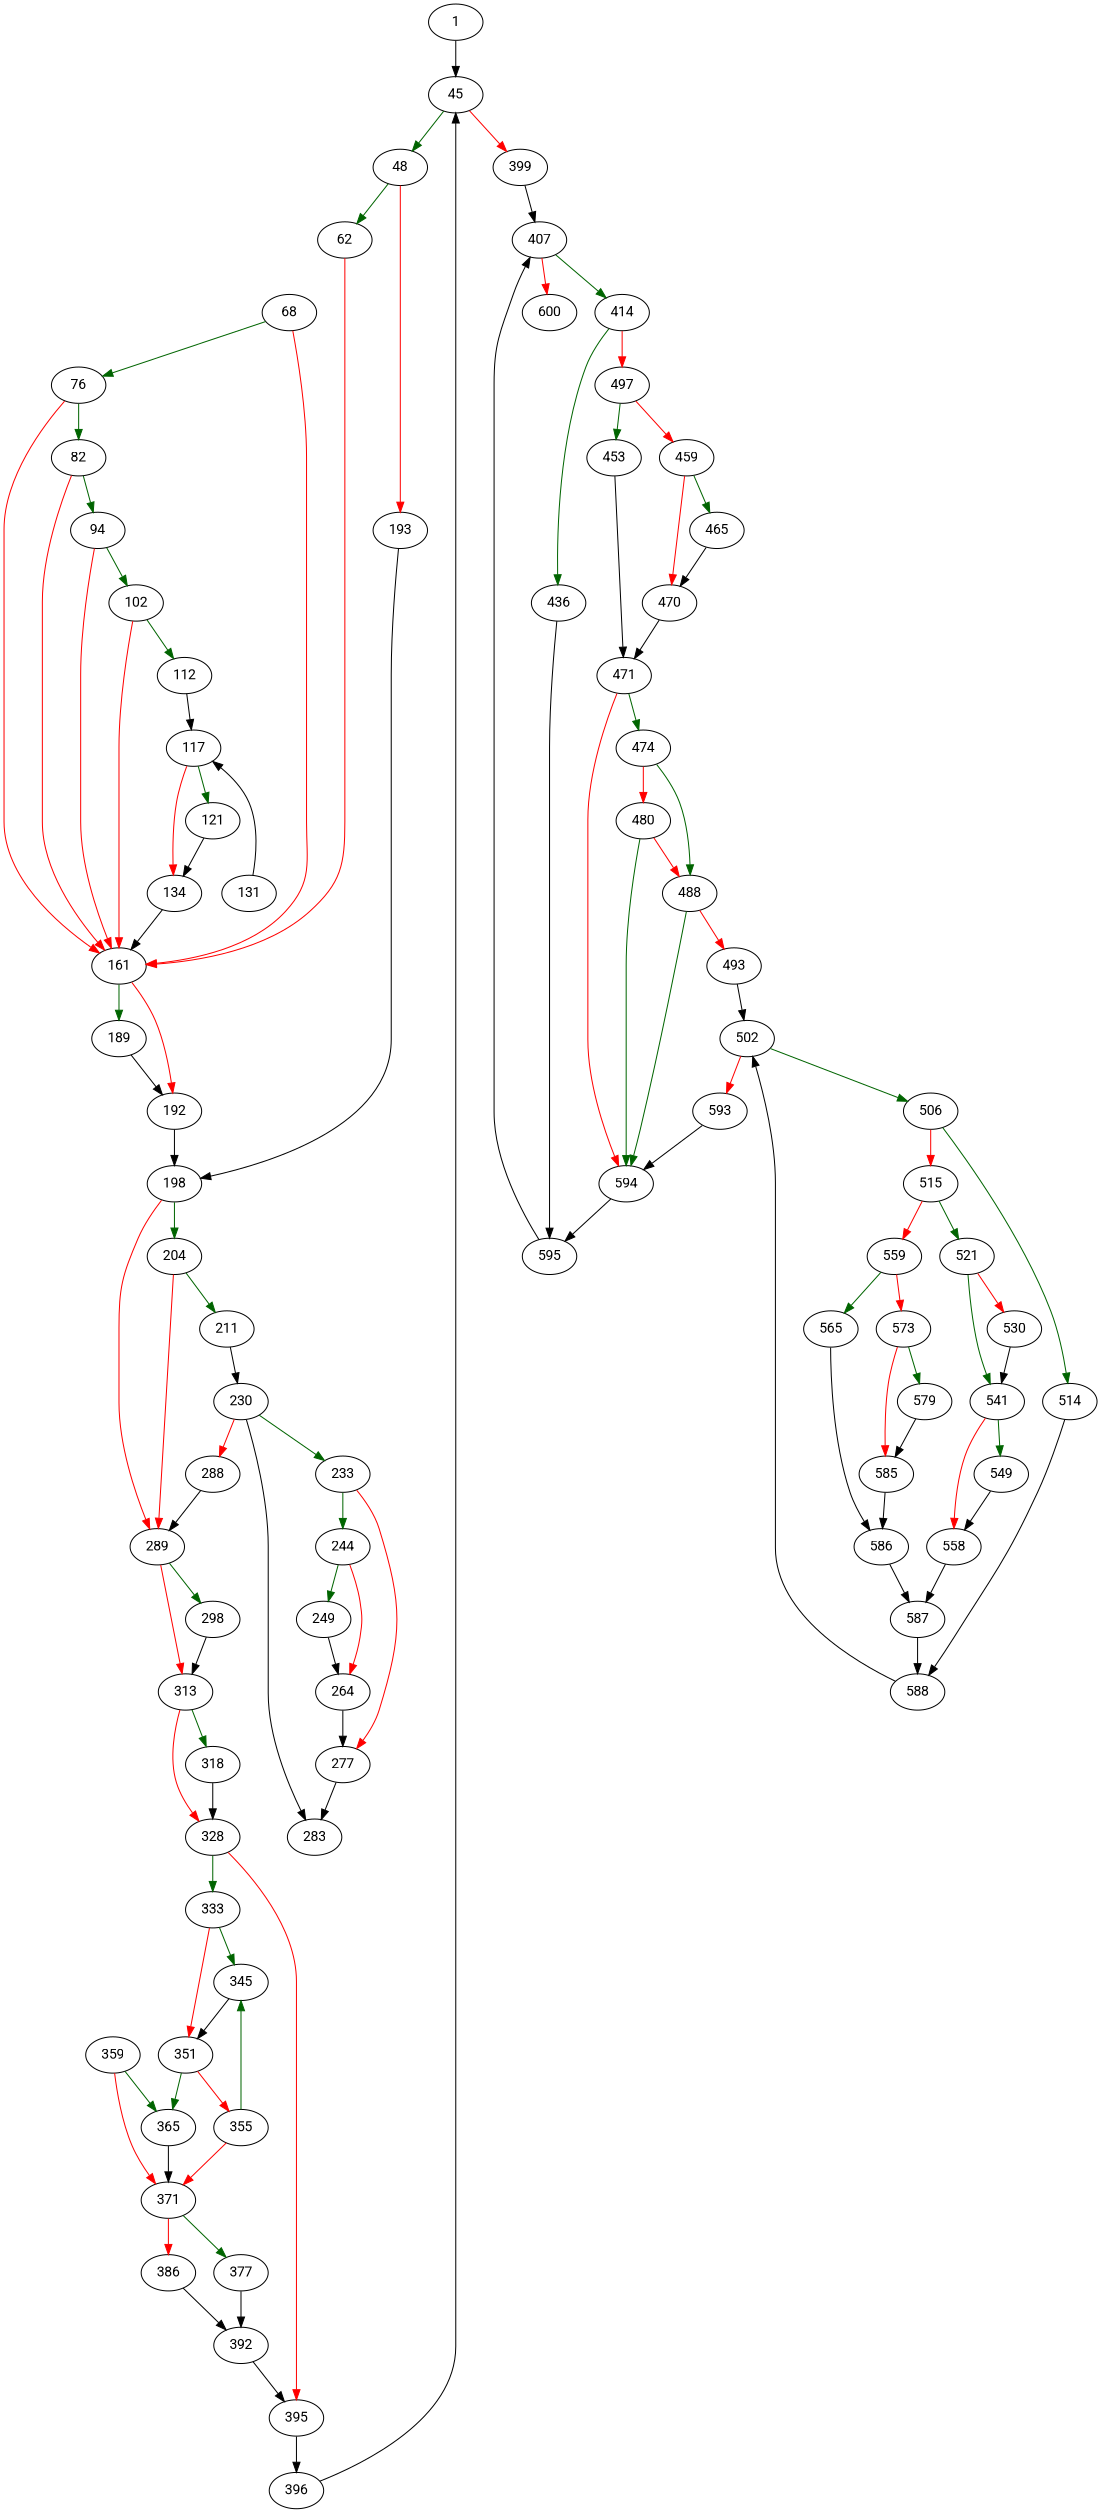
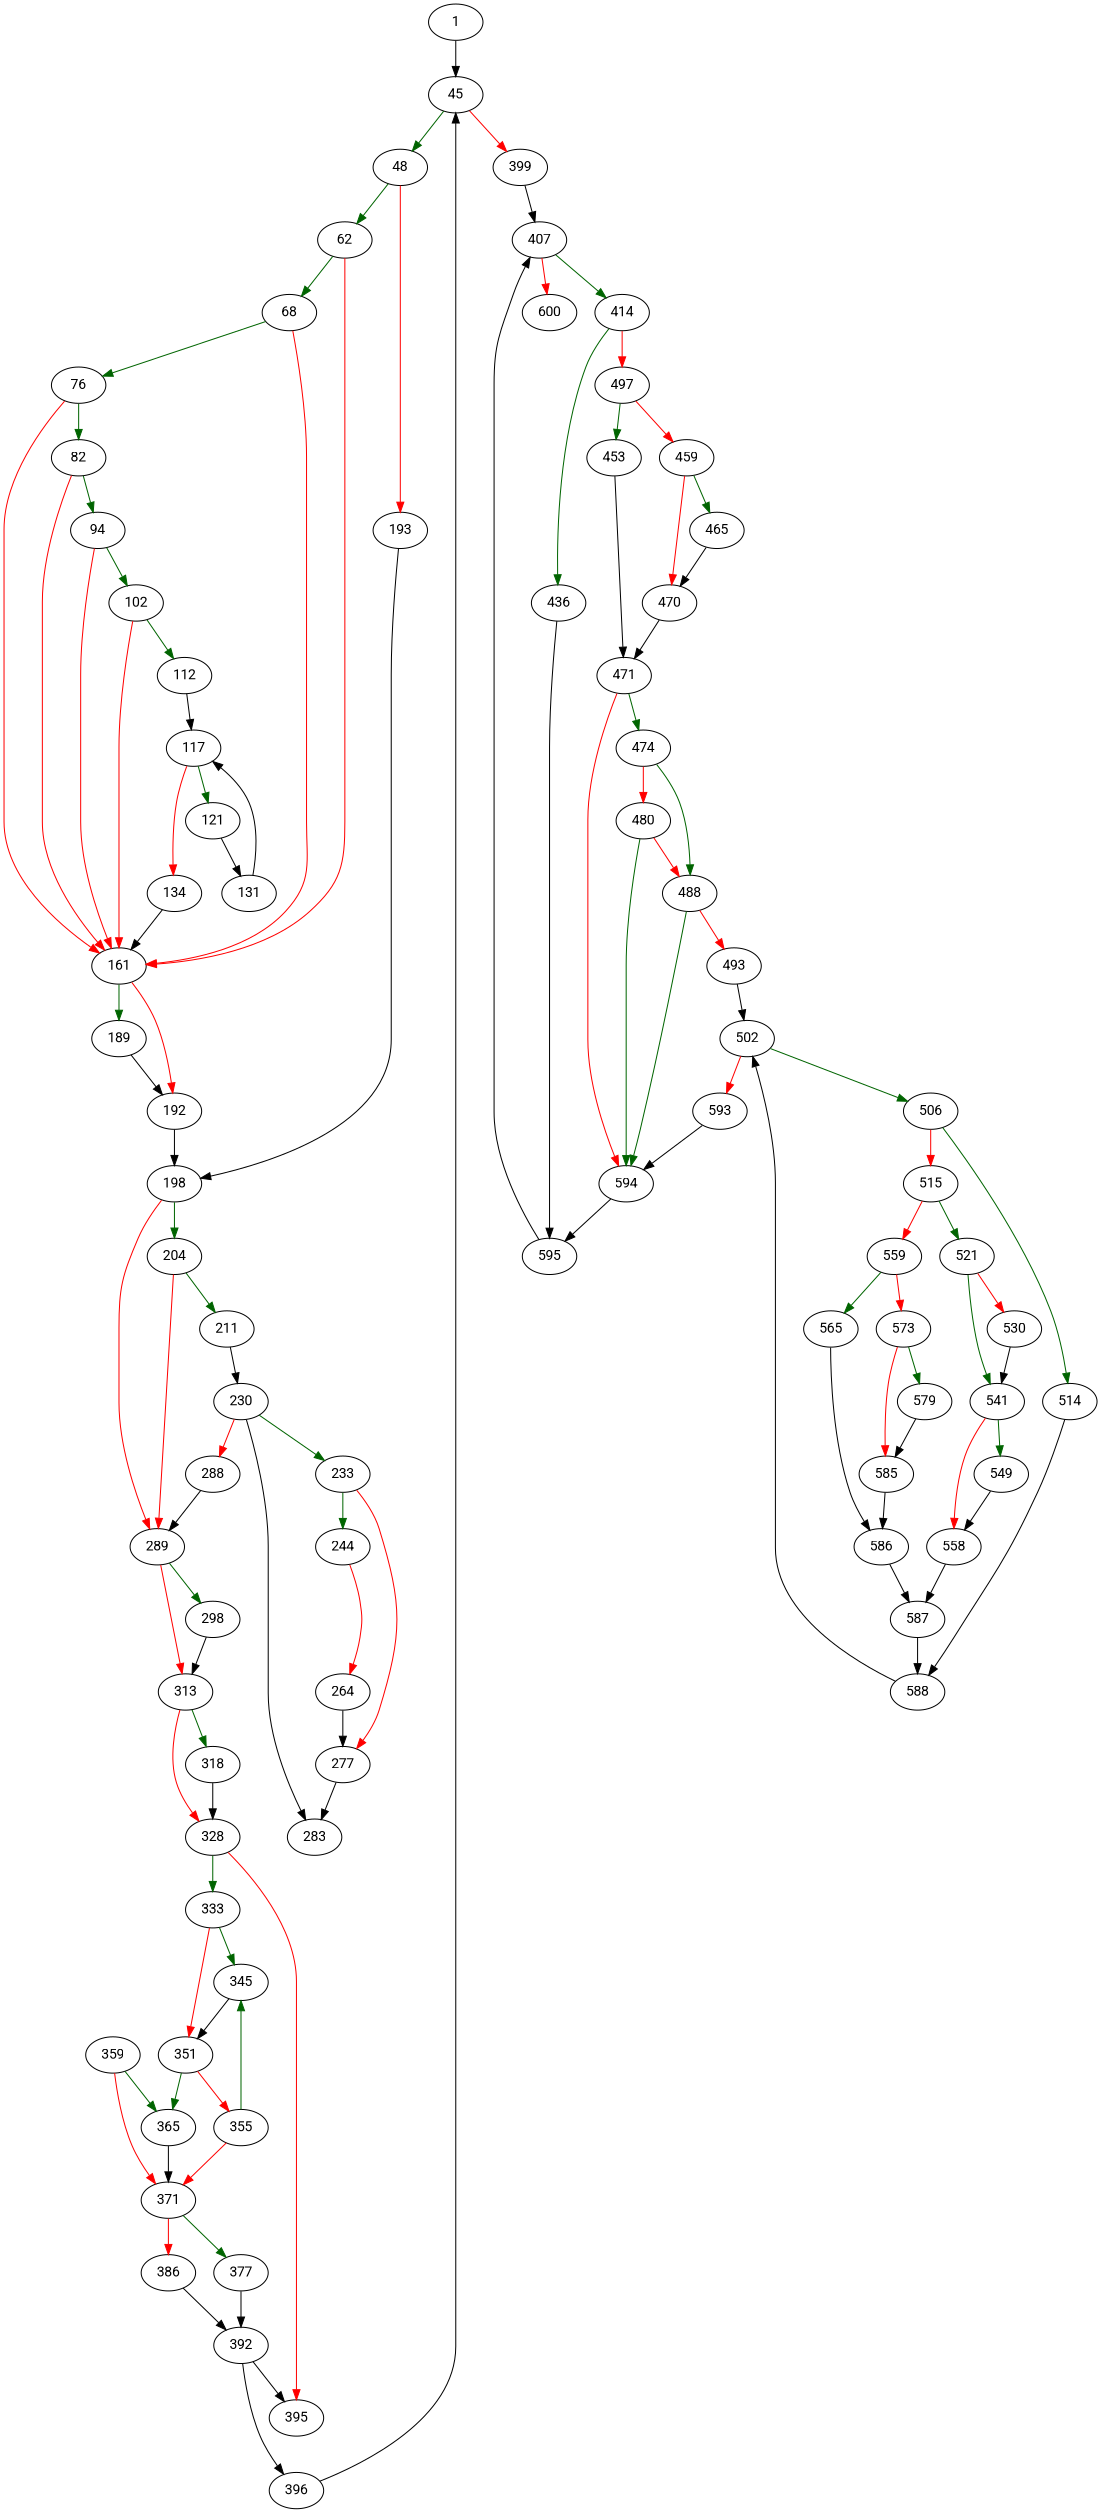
none -> (320, 272)
(196, 853) -> (229, 853)
(324, 1619) -> none
(296, 2449) -> (253, 2417)
